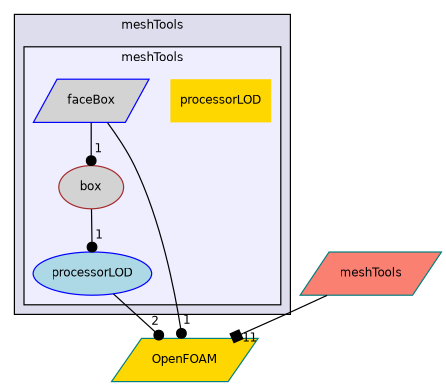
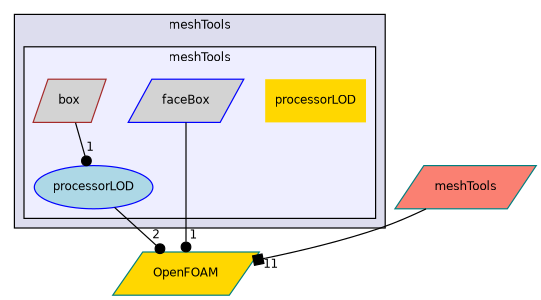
(91, 139) -> none
(91, 187) -> (70, 101)
